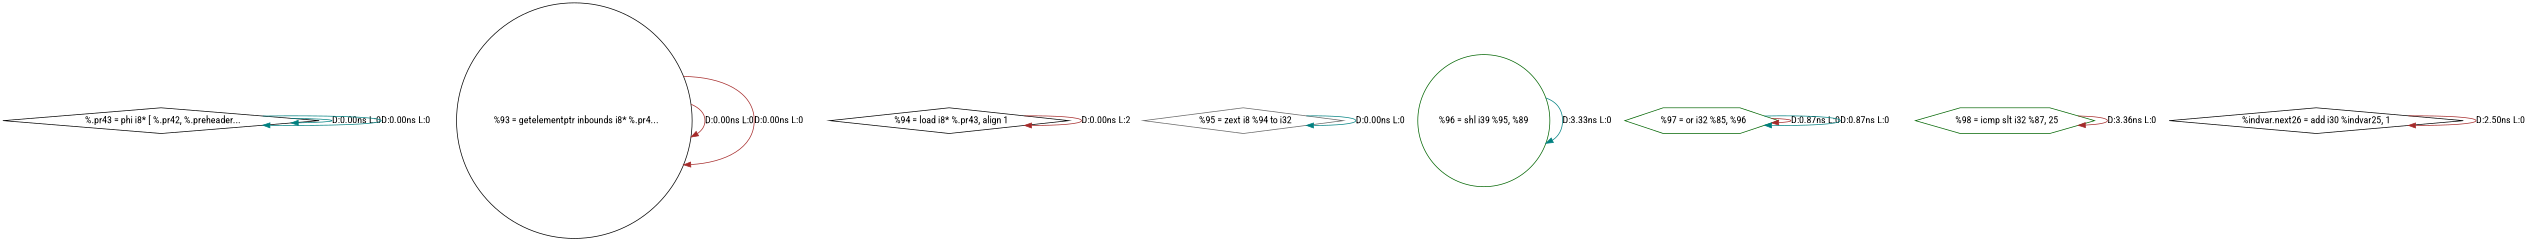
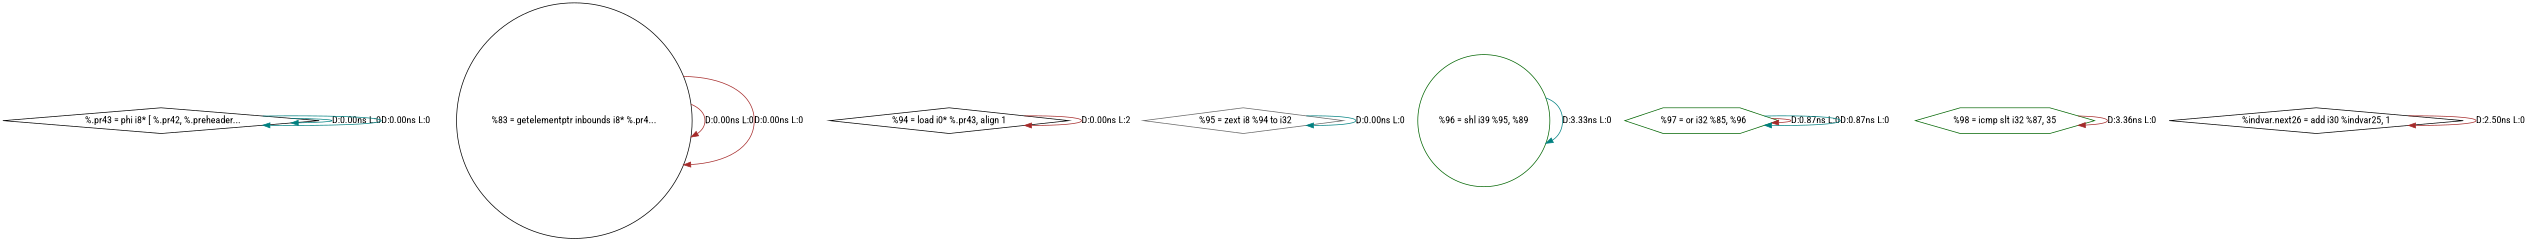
(574, 121) -> (574, 121)
(949, 121) -> (949, 121)
(2005, 121) -> (2005, 121)
